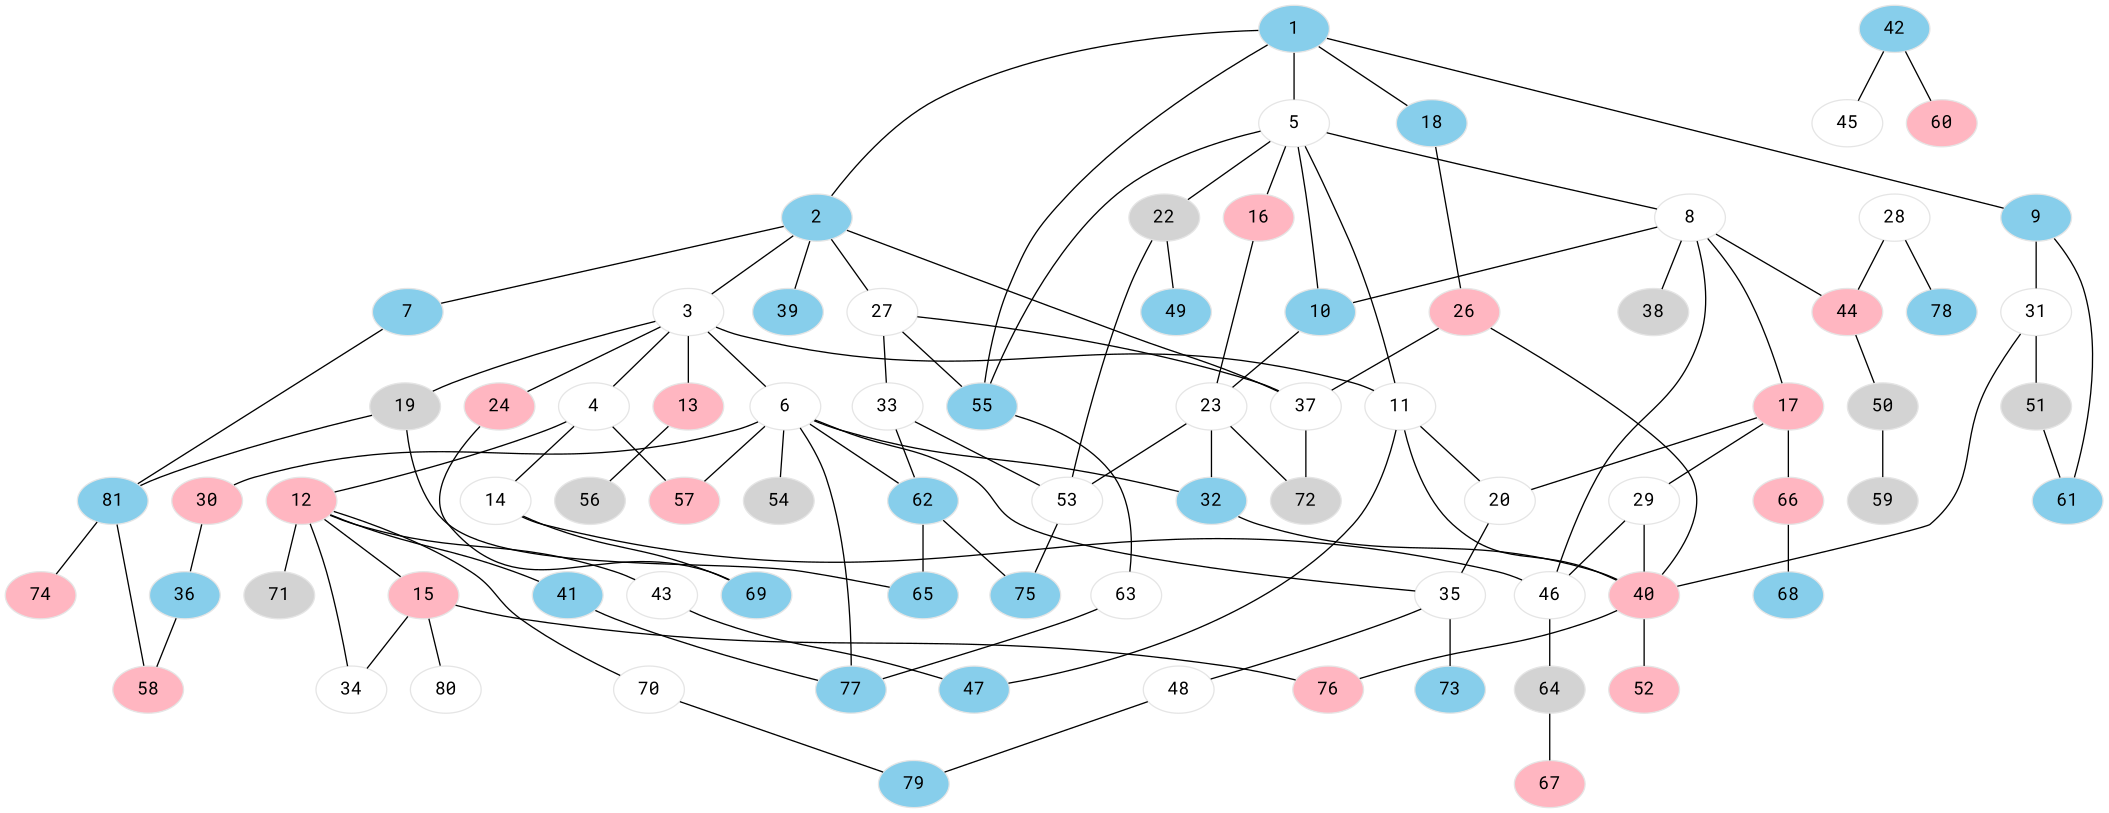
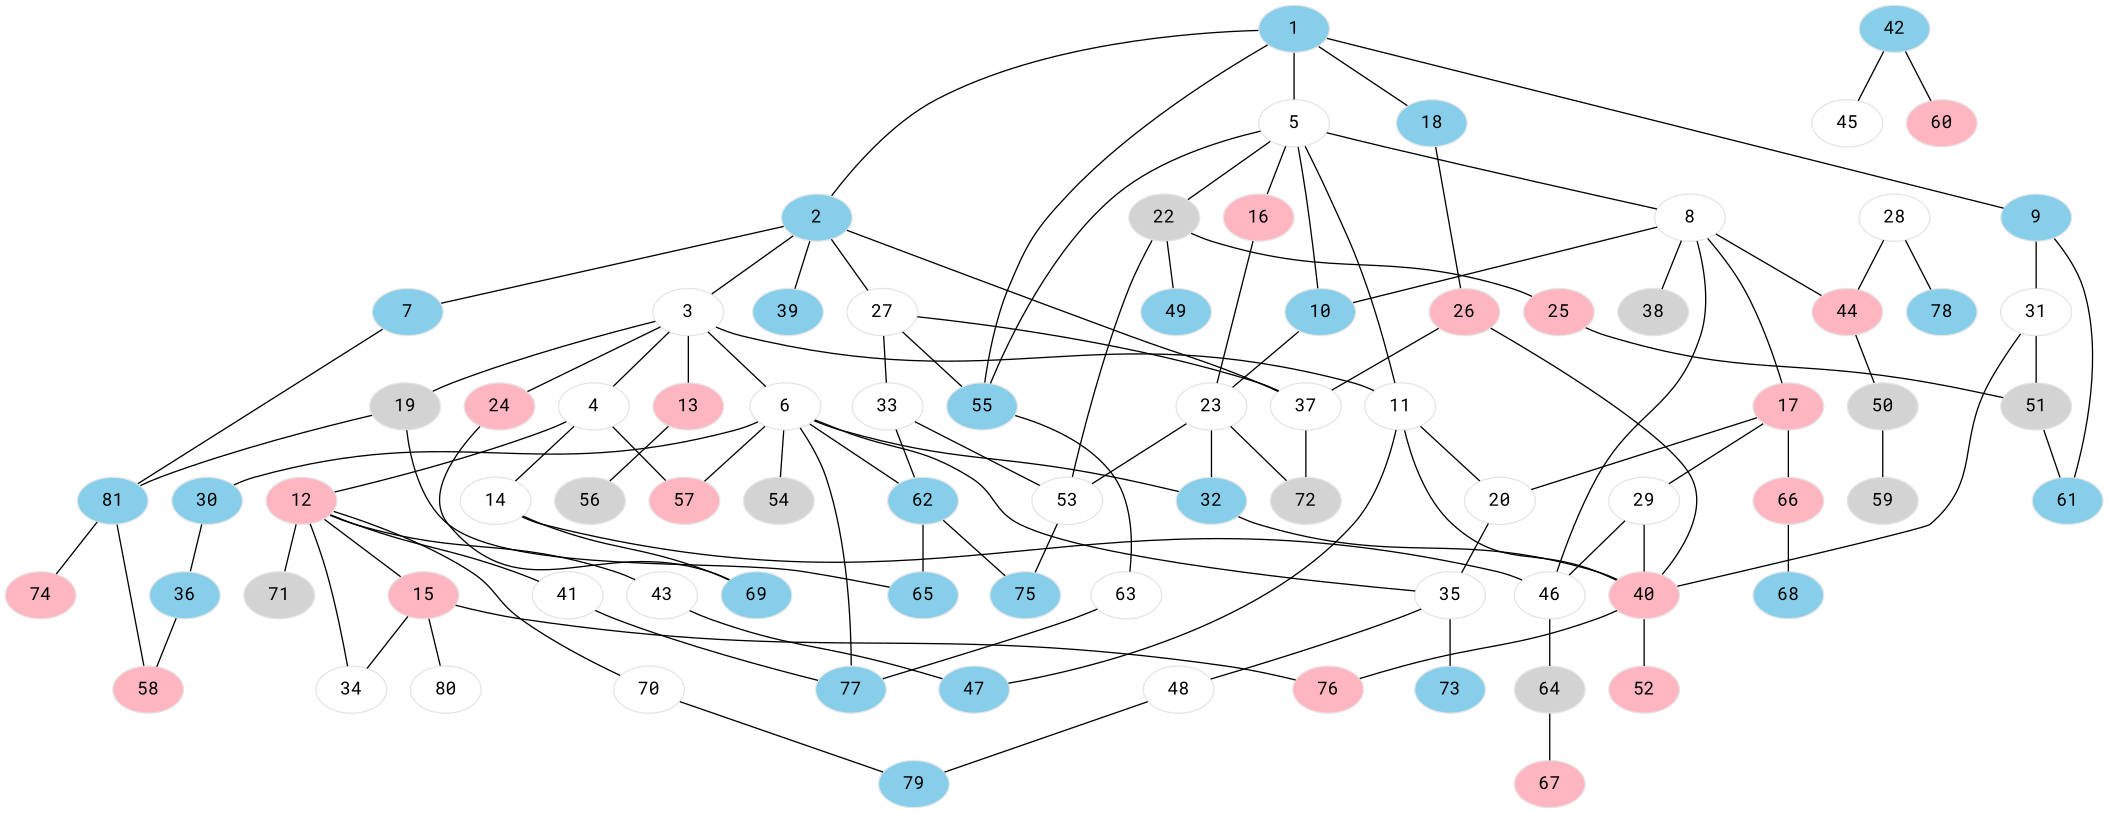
none -> (1559, 312)
(207, 501) -> (207, 501)
(568, 595) -> (568, 595)
